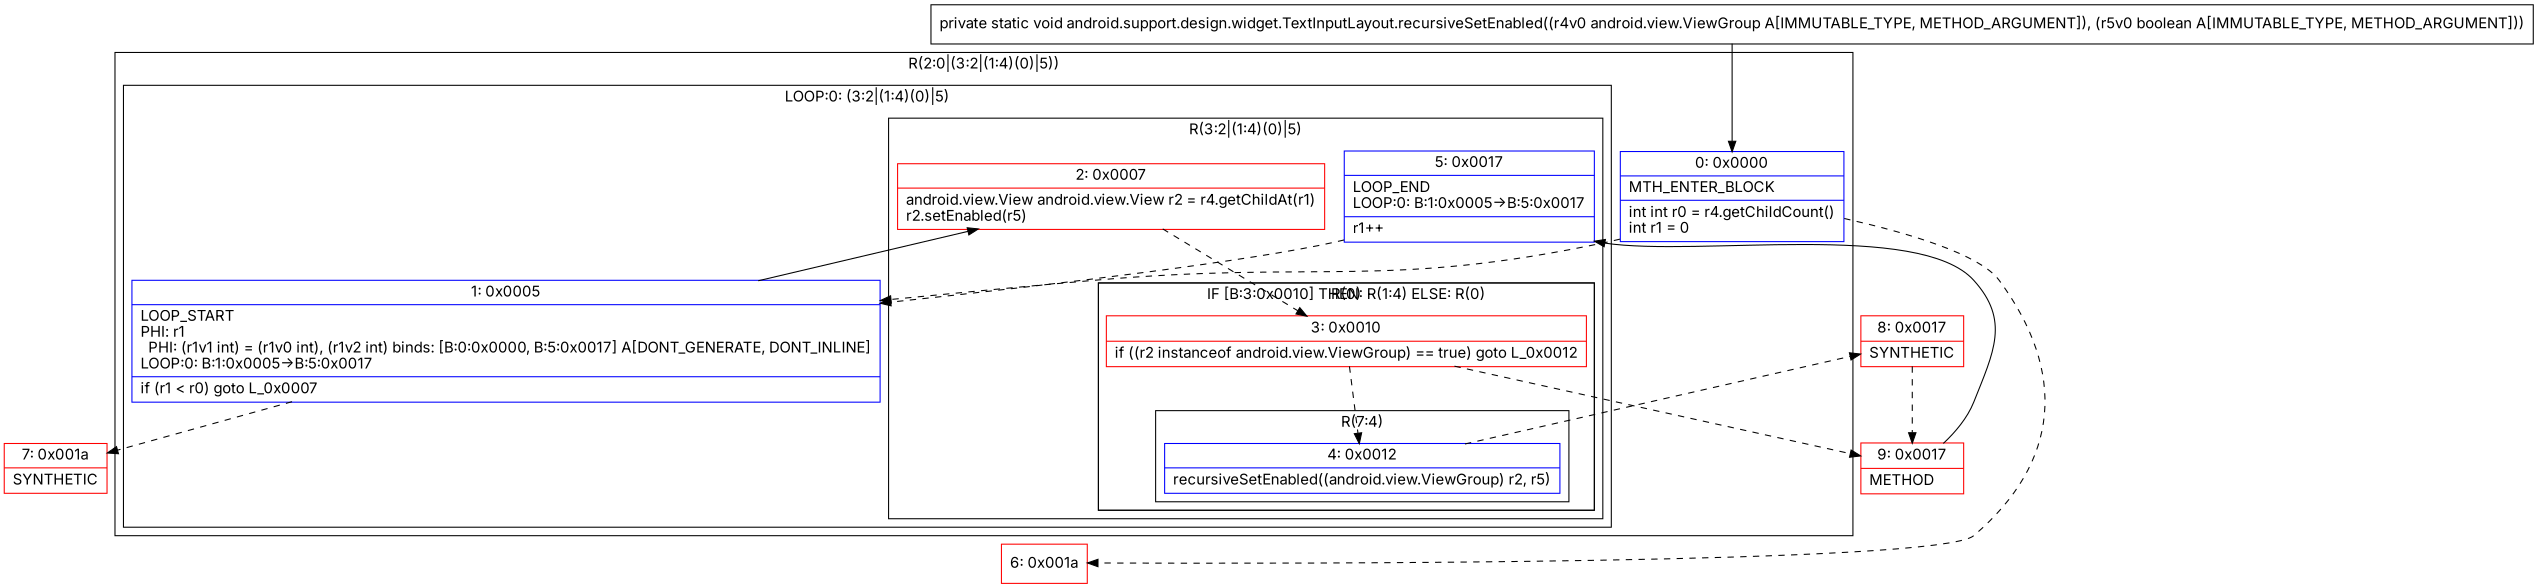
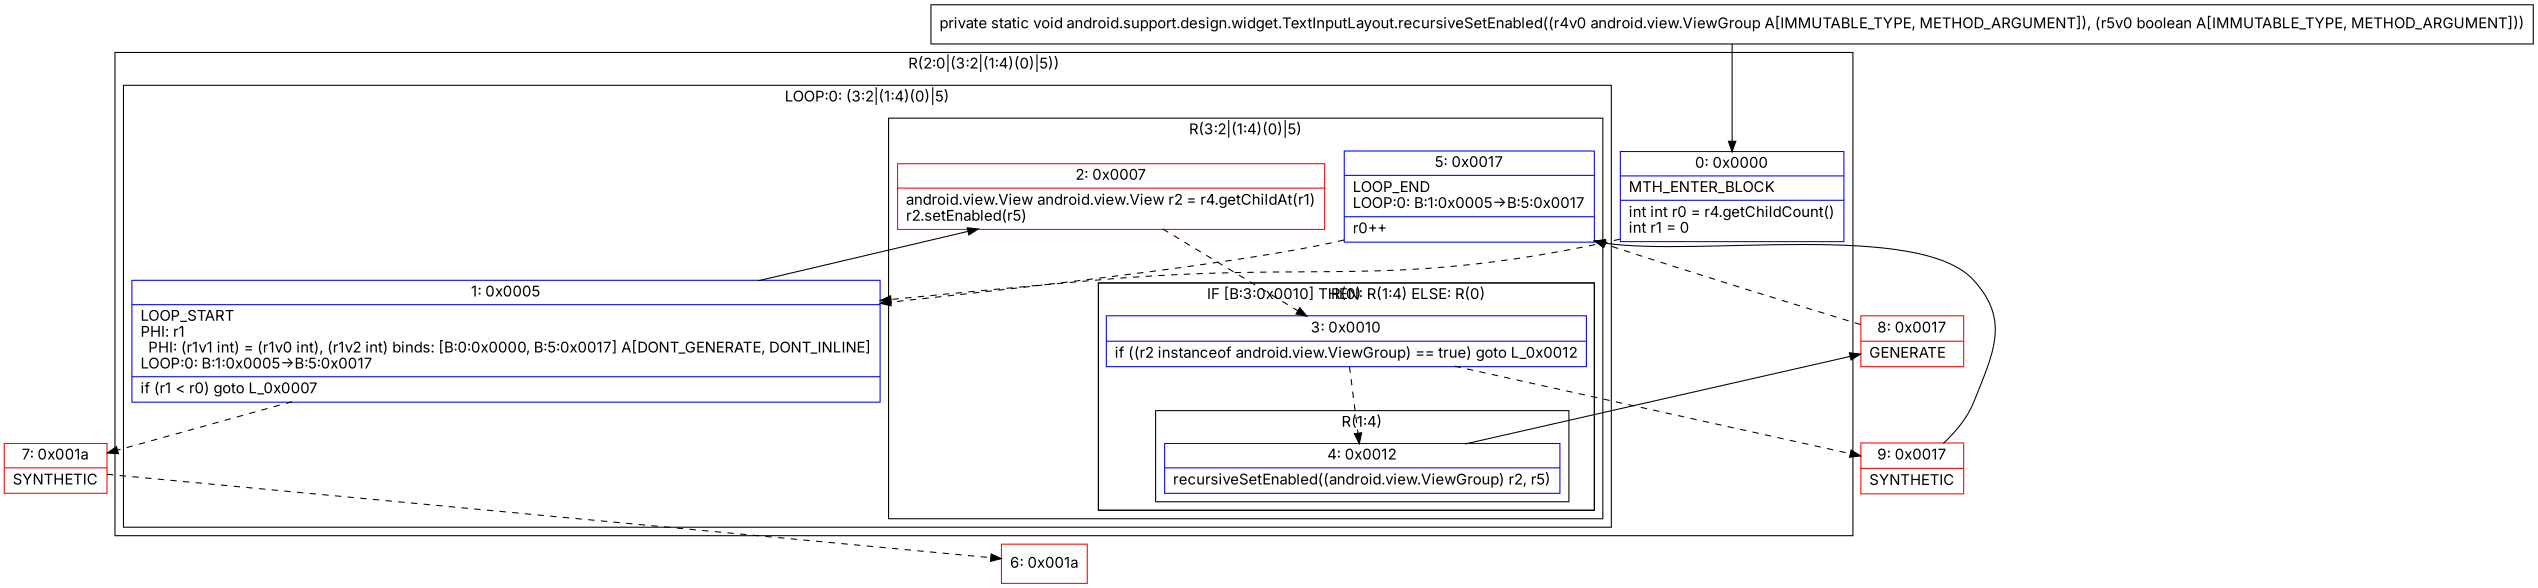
(1369, 229) -> (1370, 229)
(1346, 341) -> (1346, 341)
(1912, 353) -> (1908, 353)
(1912, 399) -> (1733, 285)
(1658, 400) -> (1658, 400)
(1362, 423) -> (1362, 423)
(1902, 481) -> (1912, 481)
(1765, 556) -> (549, 516)
